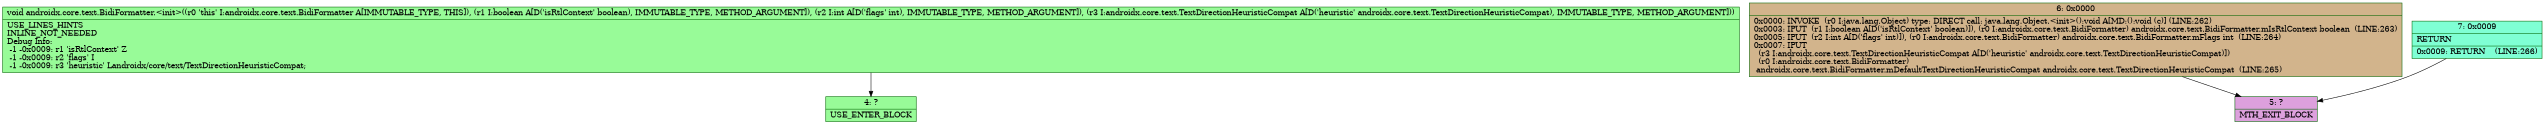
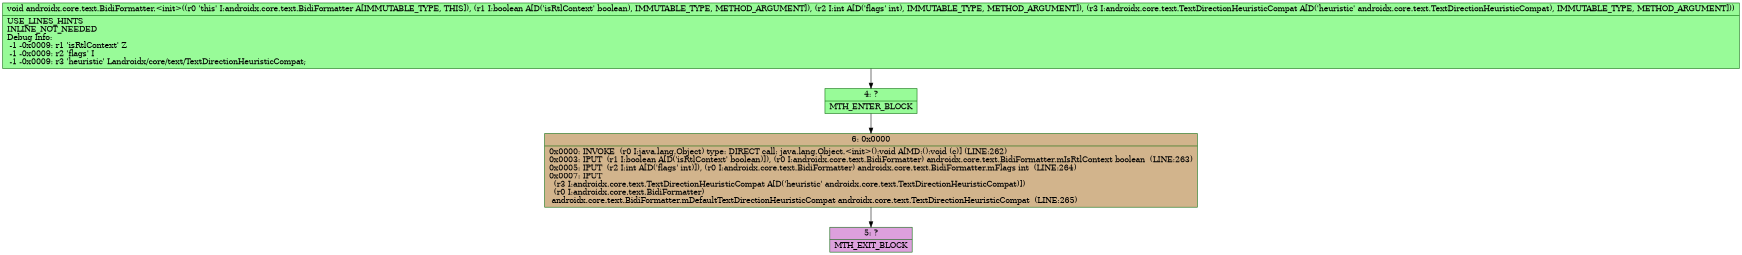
(2477, 40) -> none
(871, 115) -> (871, 107)
none -> (871, 121)
